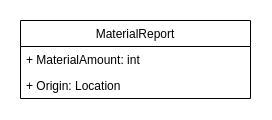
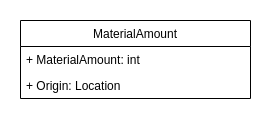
(135, 34) -> (135, 34)
